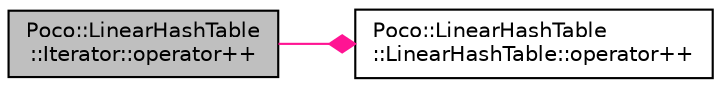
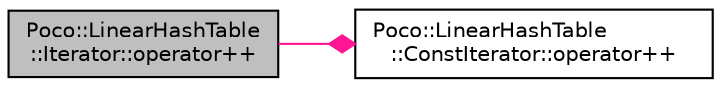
(534, 44) -> (534, 44)
